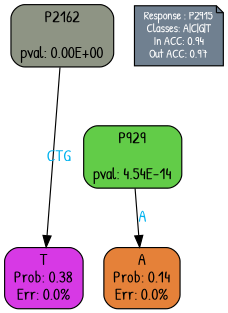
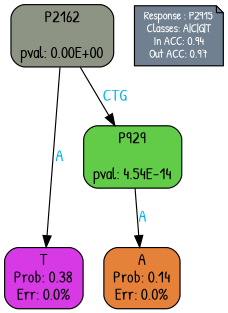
none -> (95, 91)
(59, 157) -> (59, 157)
